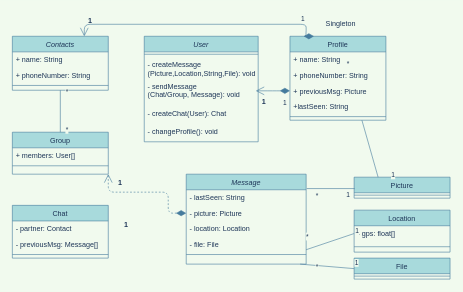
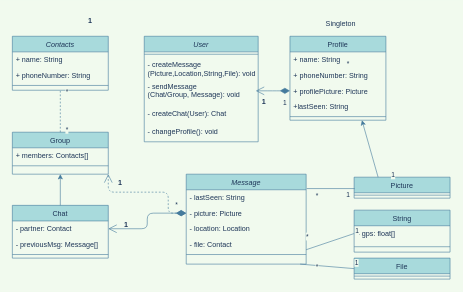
(85, 27) -> none
(333, 91) -> (337, 91)
(60, 112) -> (60, 112)
(363, 124) -> (363, 125)
(47, 156) -> (55, 156)
none -> (60, 179)
(402, 218) -> (402, 218)
none -> (138, 229)
(207, 245) -> (215, 245)
